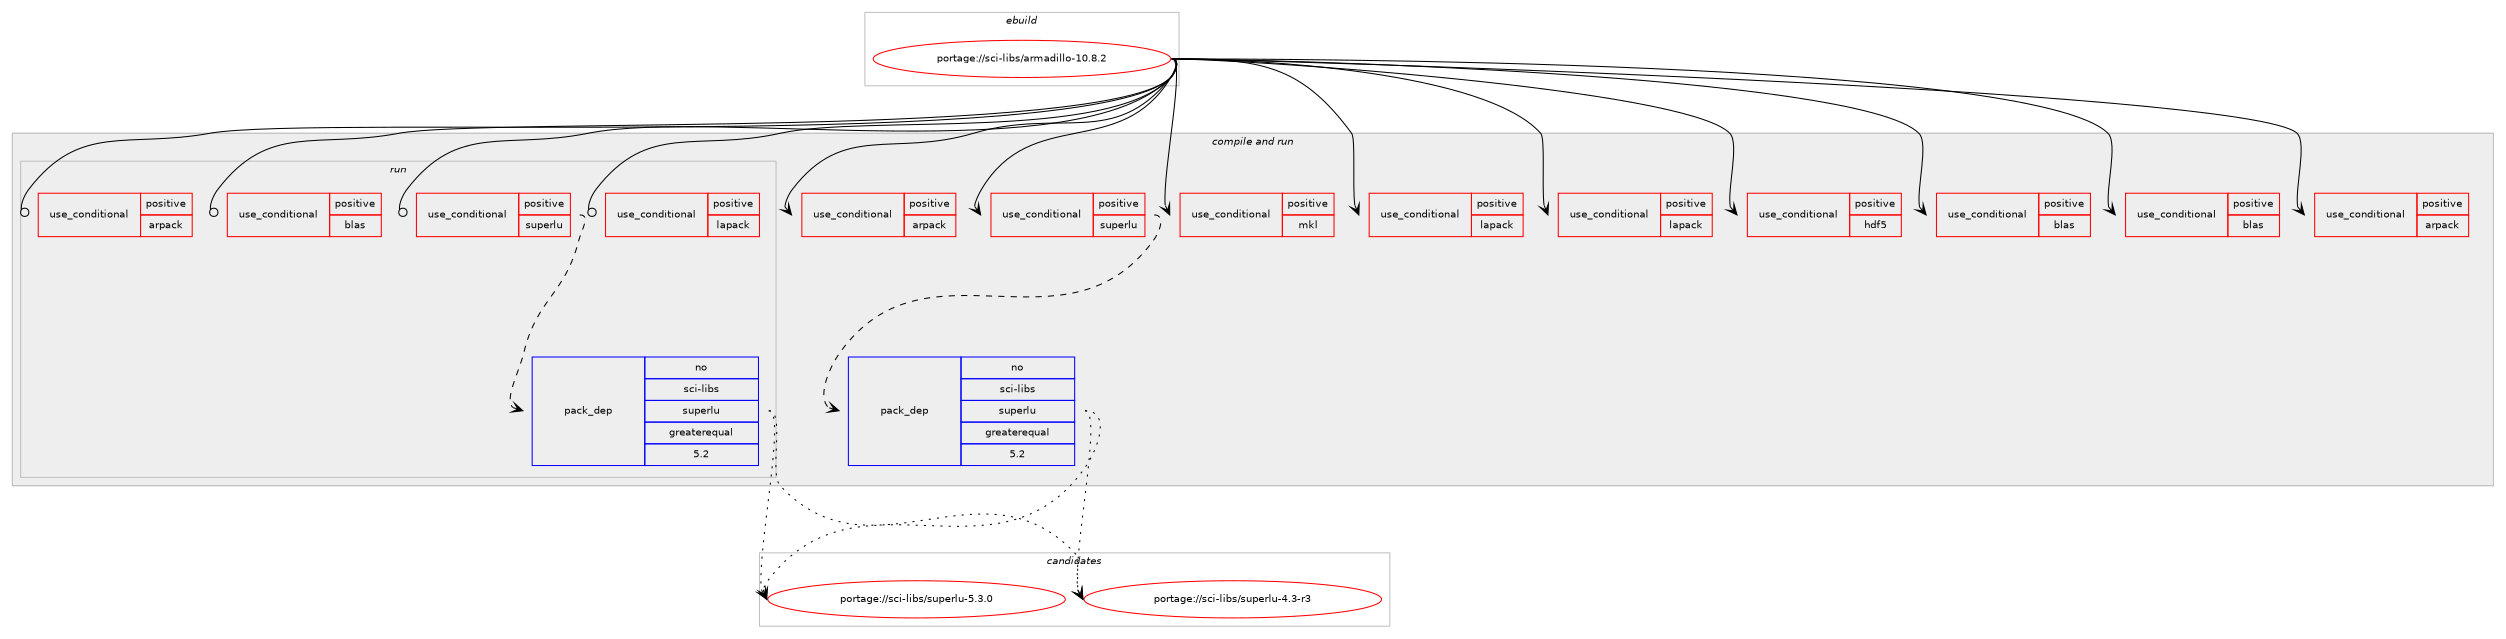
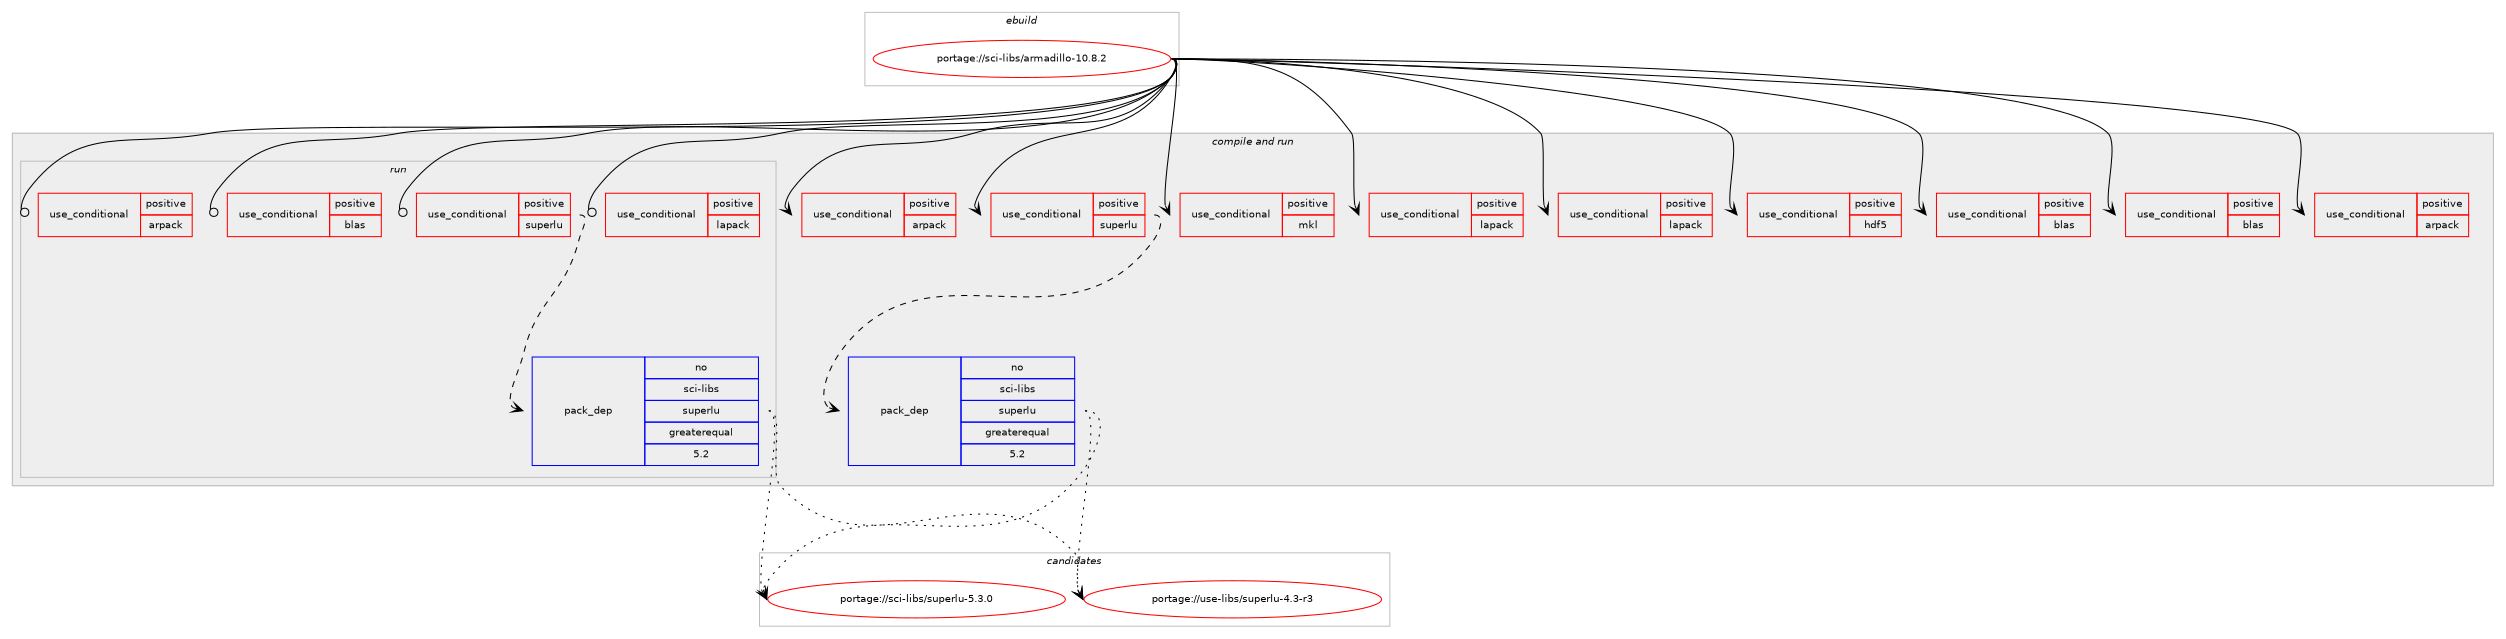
(1233, 599) -> (1233, 599)
